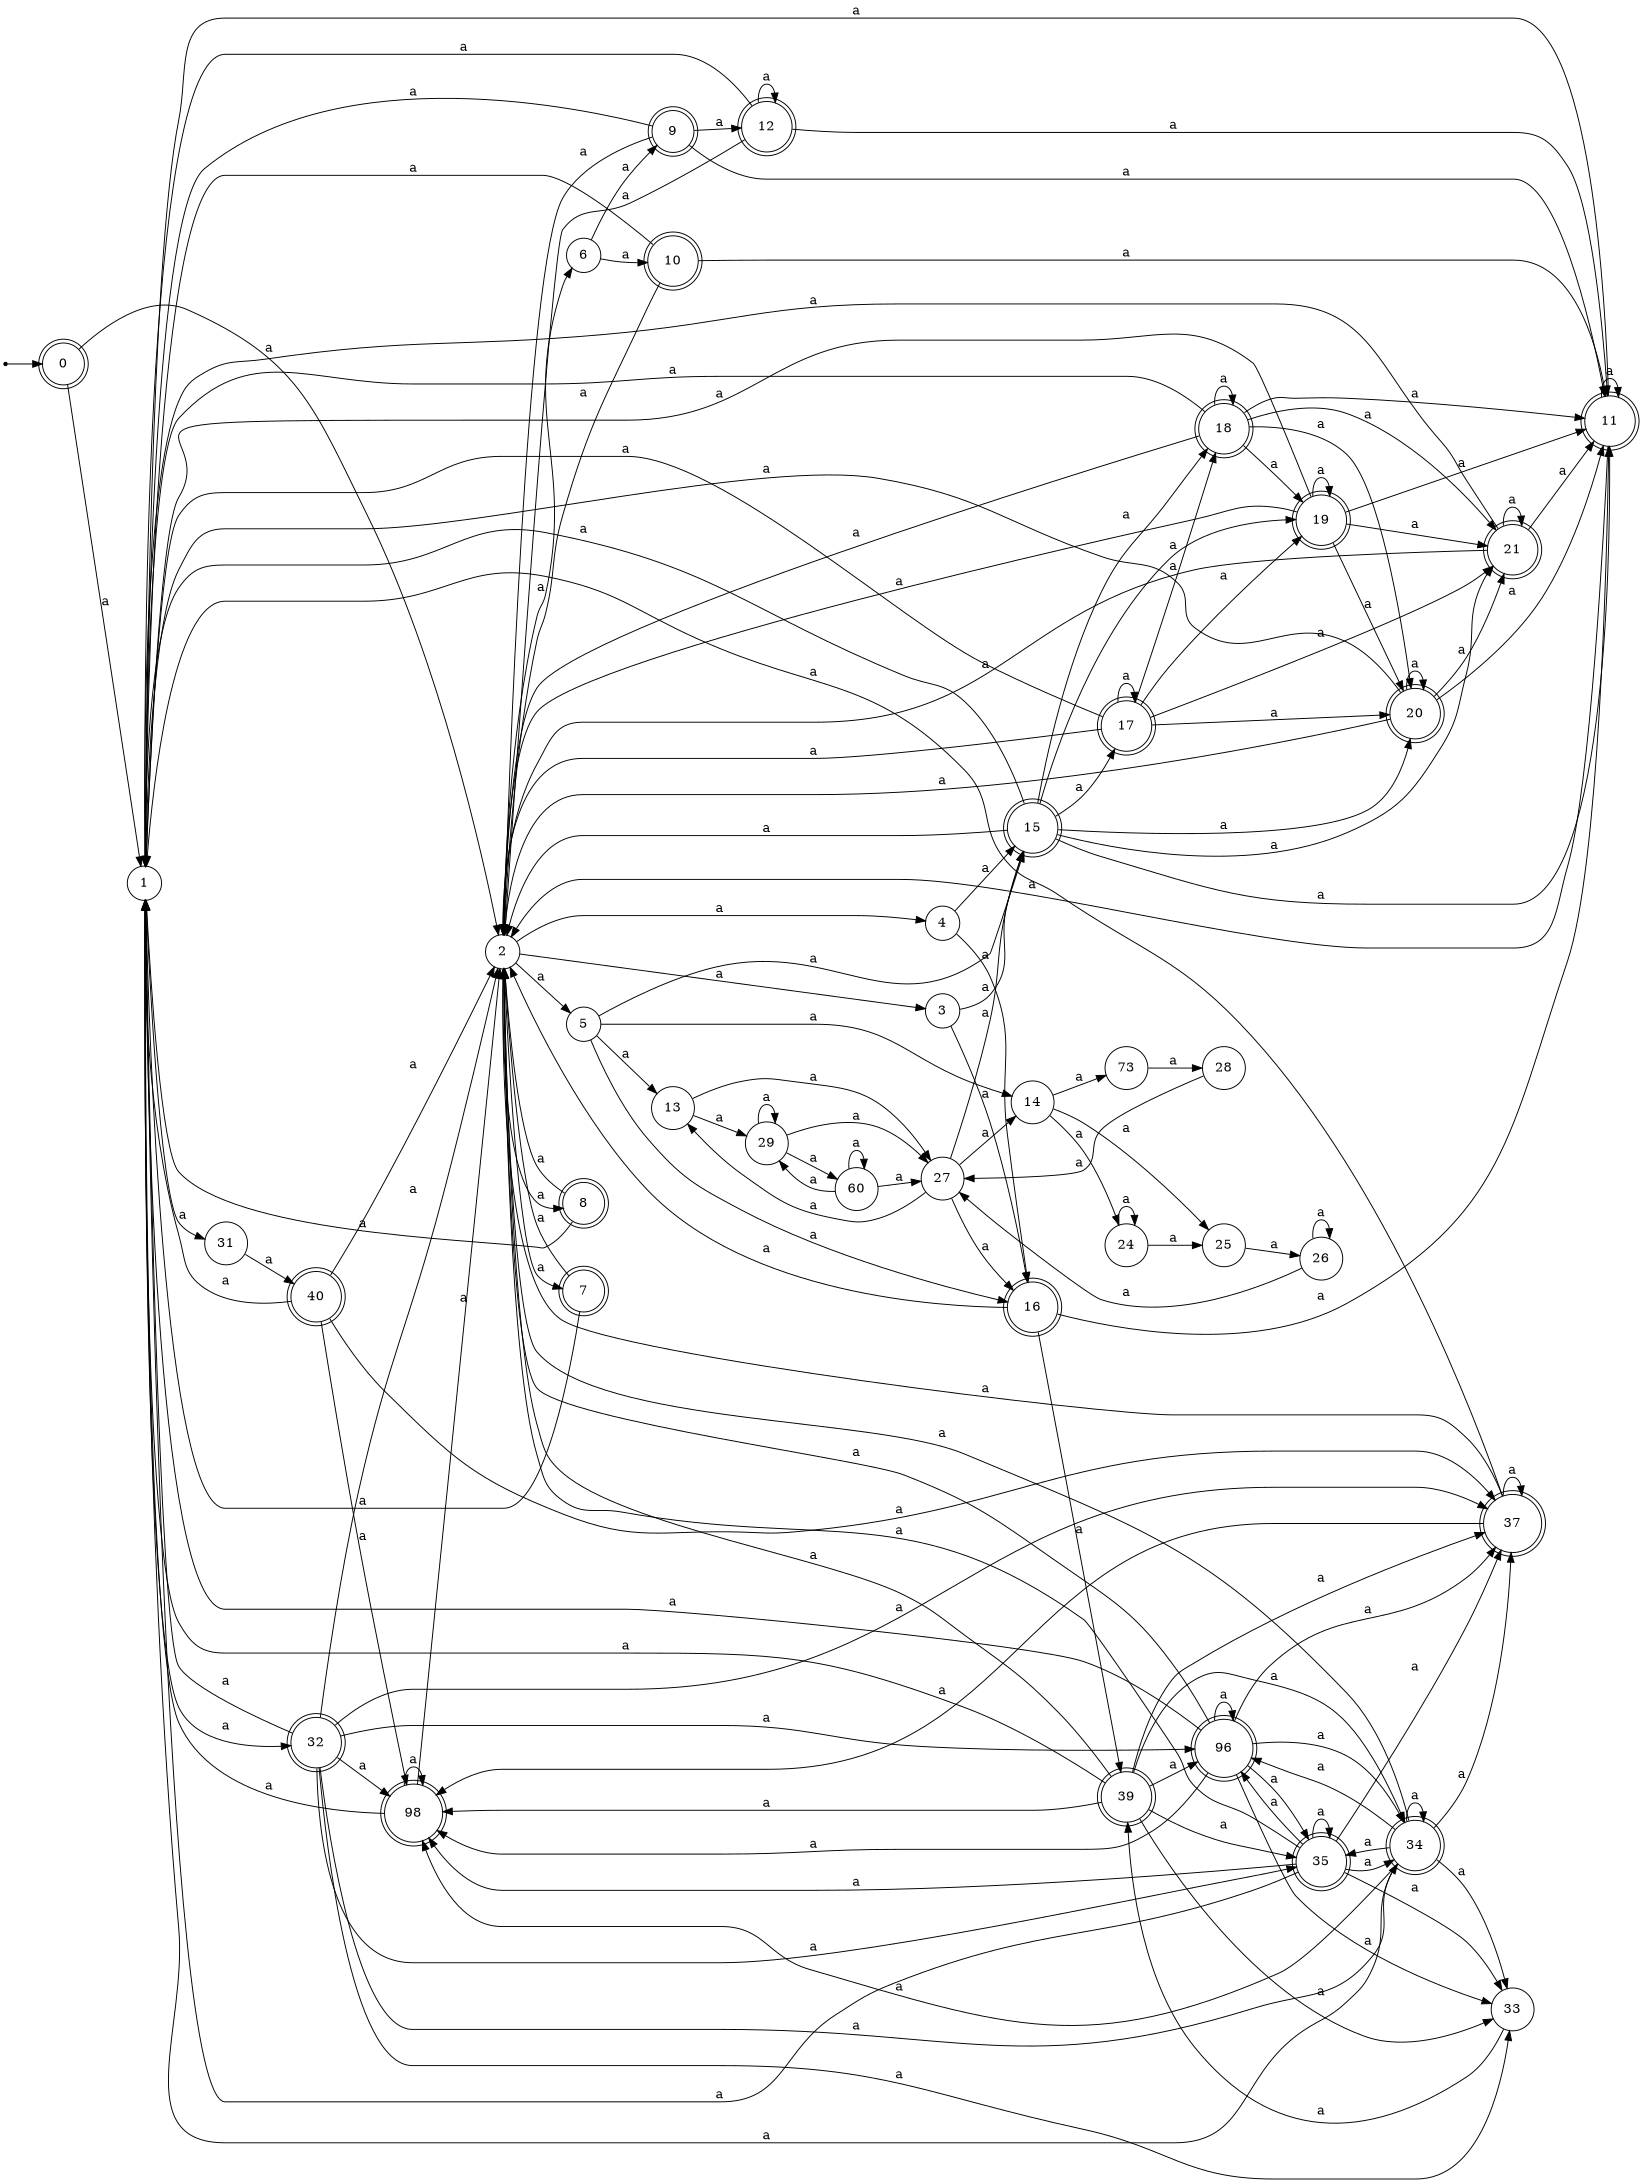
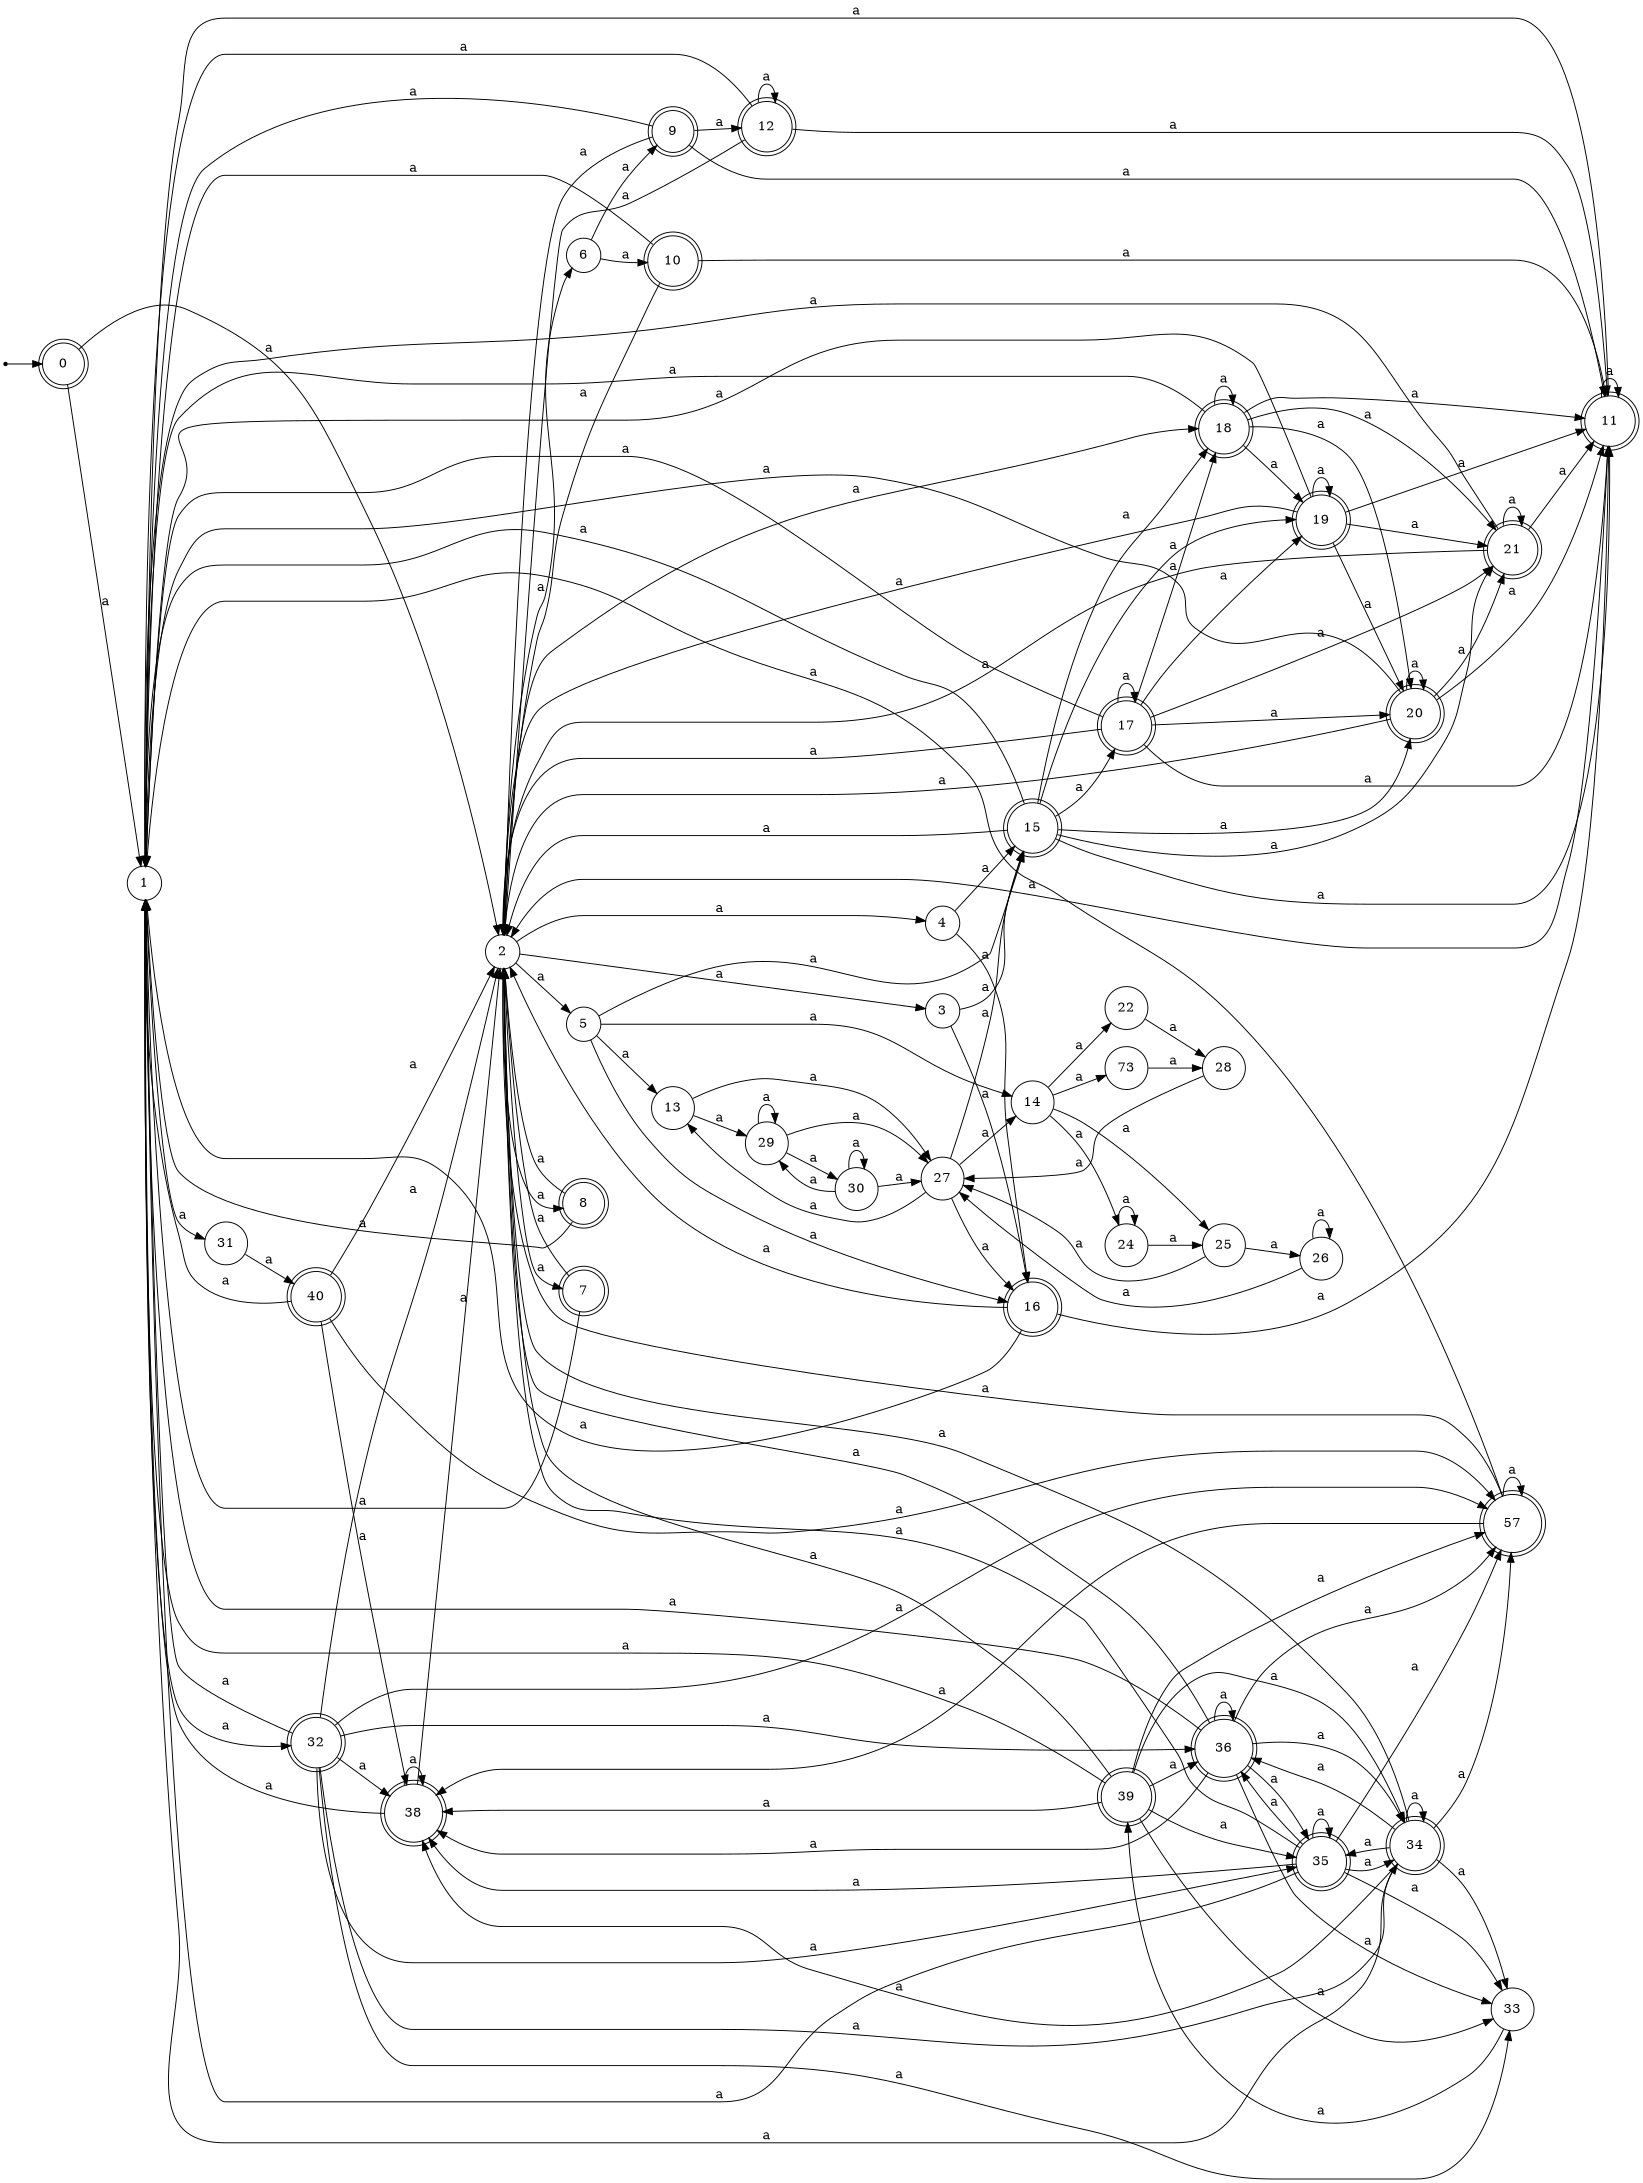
(748, 586) -> (718, 549)
none -> (1501, 786)
none -> (1126, 1008)
(857, 1189) -> (857, 1189)
none -> (1082, 1261)
(1513, 1523) -> (1513, 1523)
(1079, 1547) -> (498, 1306)
(1224, 1748) -> (1224, 1748)
(414, 1813) -> (414, 1813)
